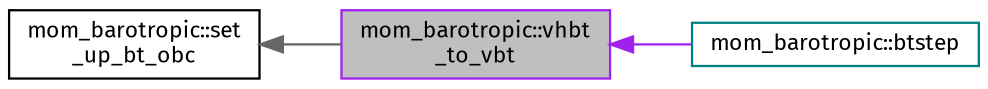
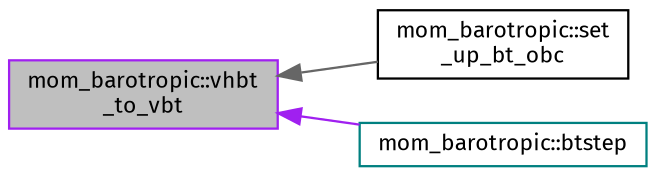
(312, 44) -> (340, 67)
